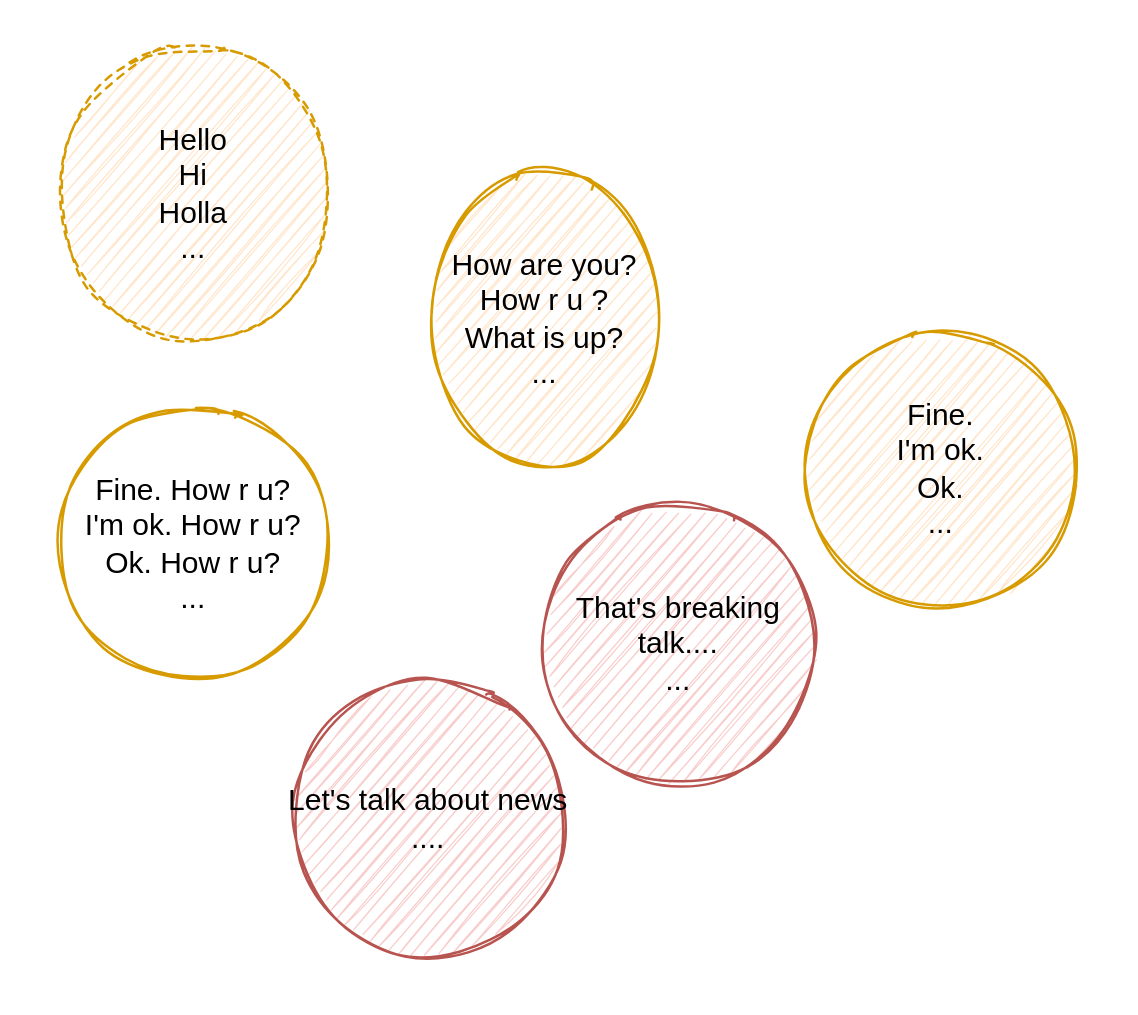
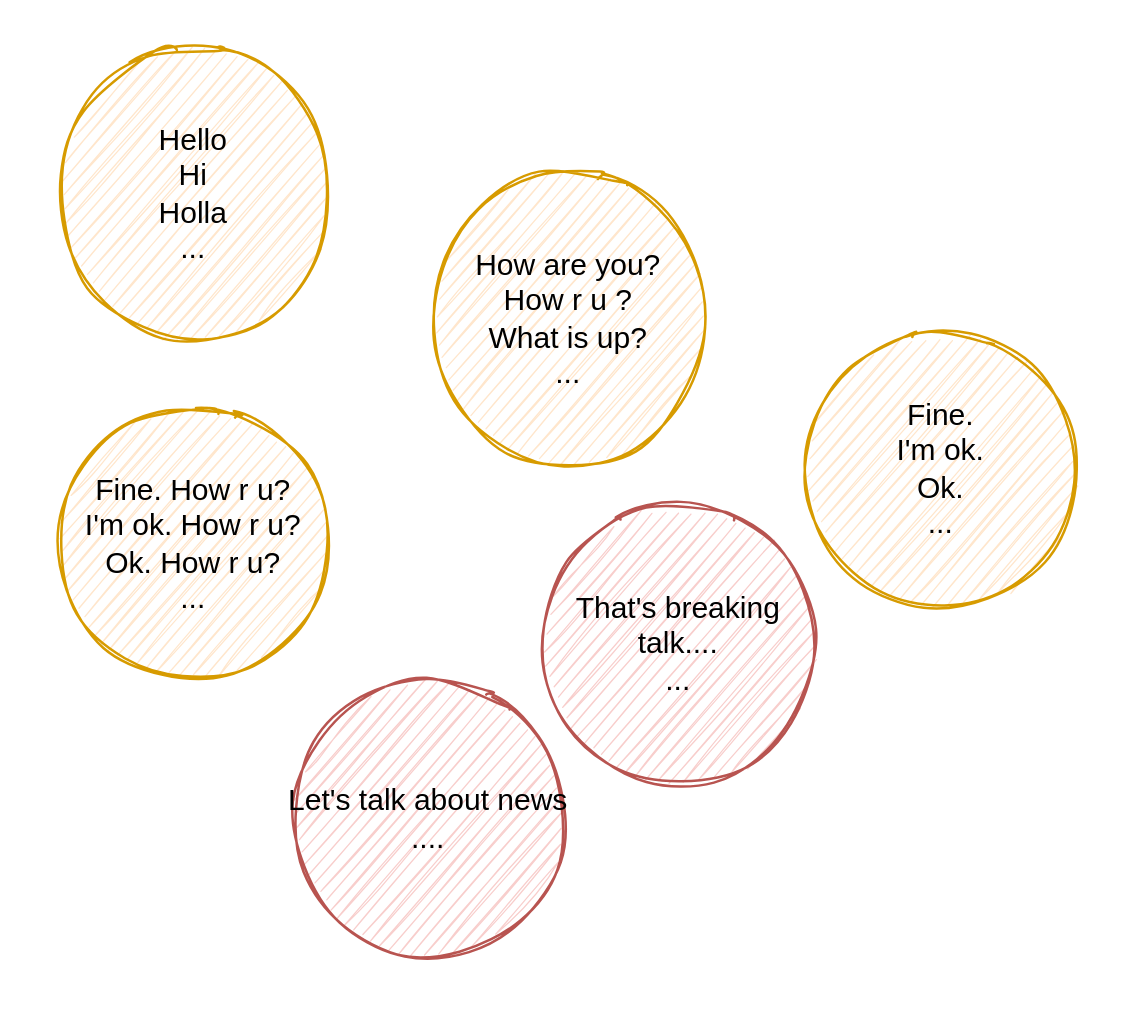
(194, 194) -> (194, 194)
(545, 319) -> (569, 319)
(194, 544) -> (194, 544)
